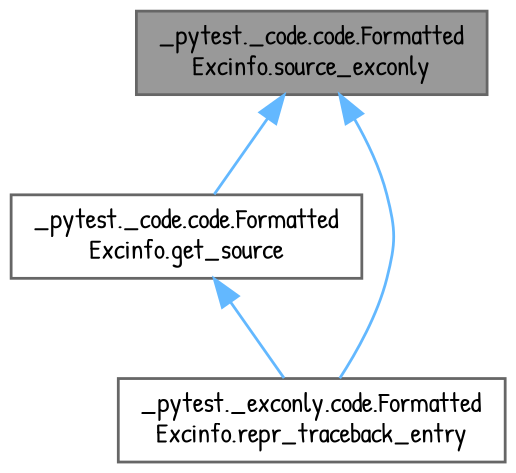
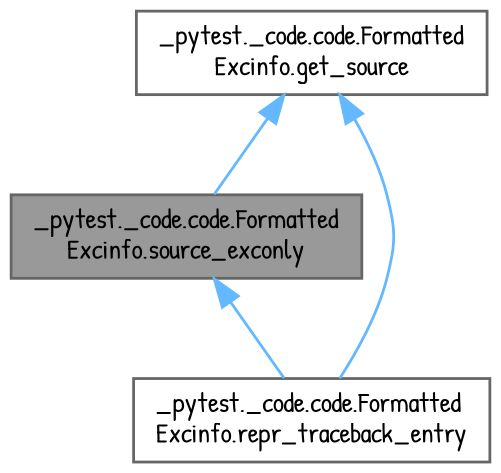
(241, 156) -> (241, 156)
(312, 420) -> (312, 420)
